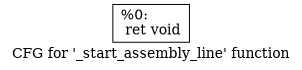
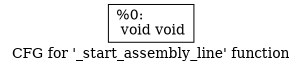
(151, 30) -> (151, 30)
